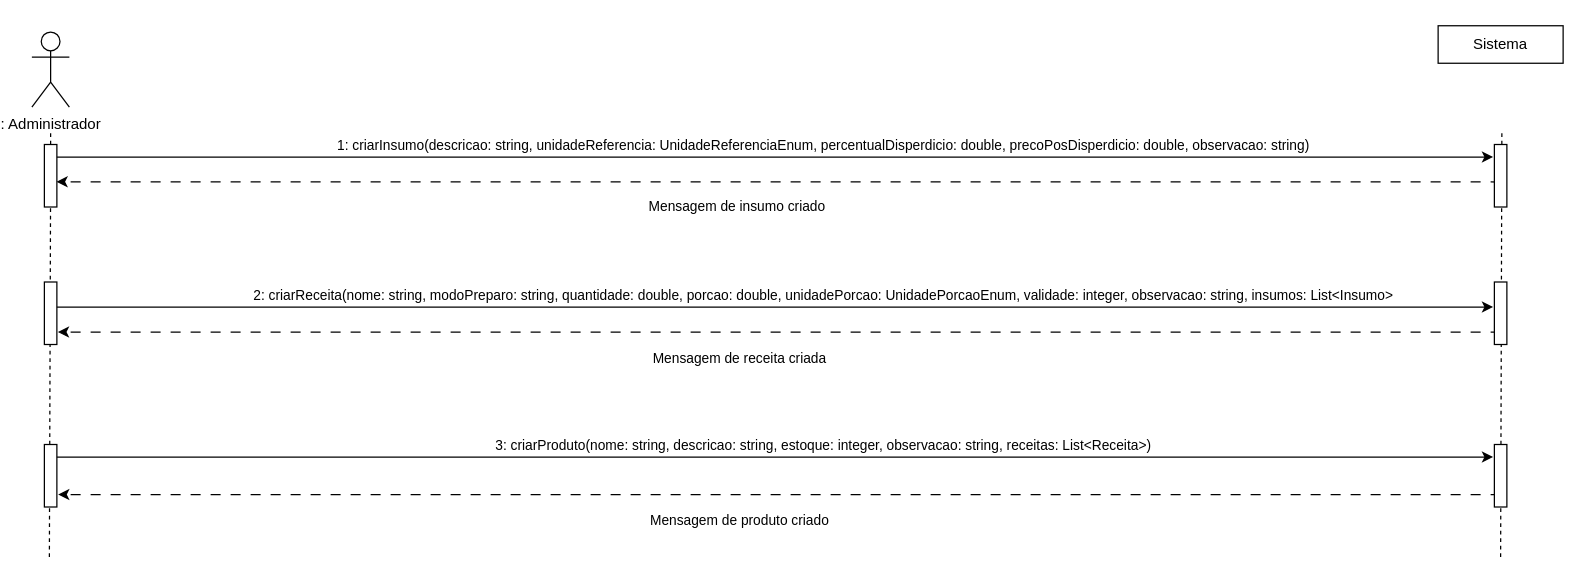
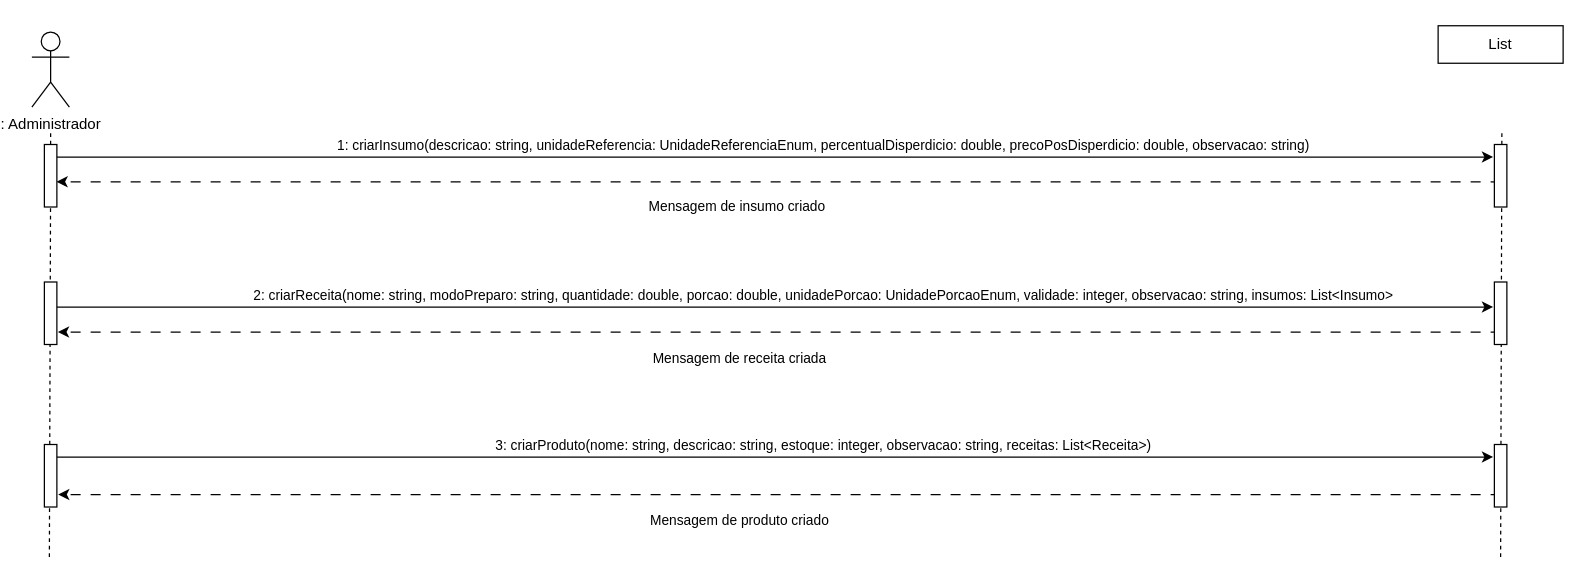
(1501, 44) -> (1501, 44)
